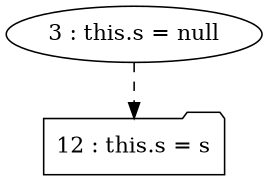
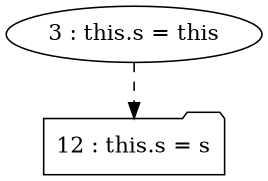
(134, 34) -> (134, 34)
